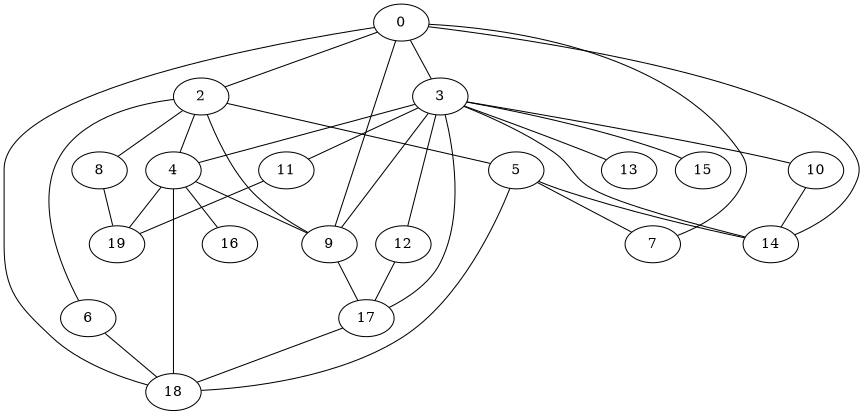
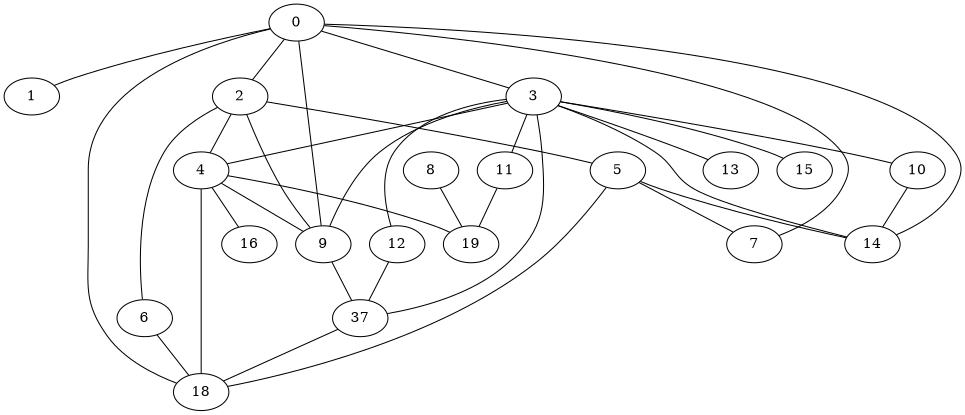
none -> (32, 96)
(150, 133) -> none
(366, 318) -> (360, 318)
